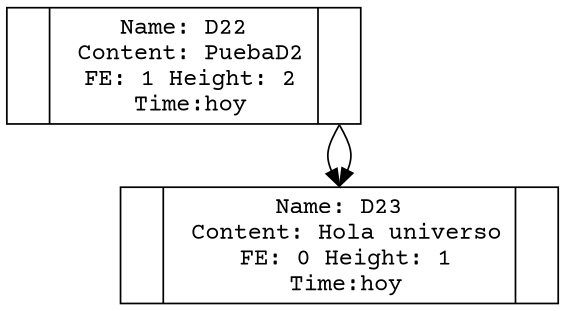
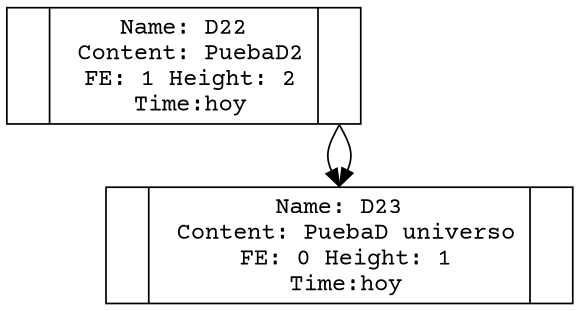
(339, 232) -> (339, 232)
